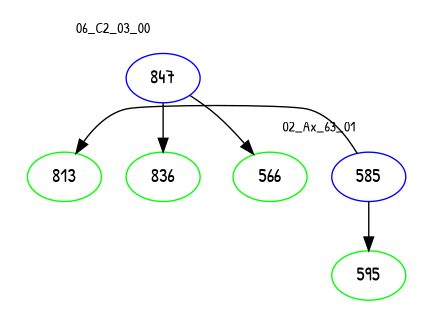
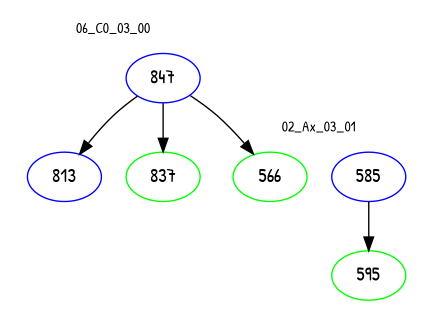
(114, 29) -> (114, 29)
(224, 106) -> (111, 118)
(319, 128) -> (319, 128)
(64, 177) -> (64, 177)
(163, 177) -> (163, 177)
